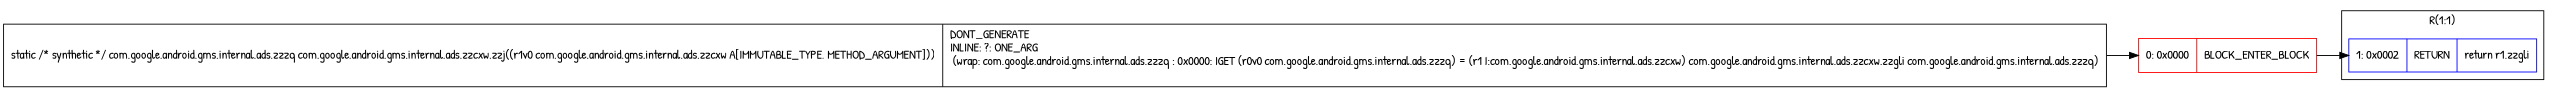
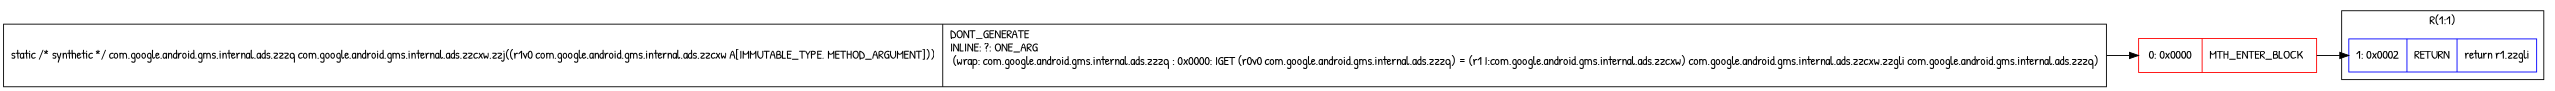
(2257, 55) -> (2257, 55)
